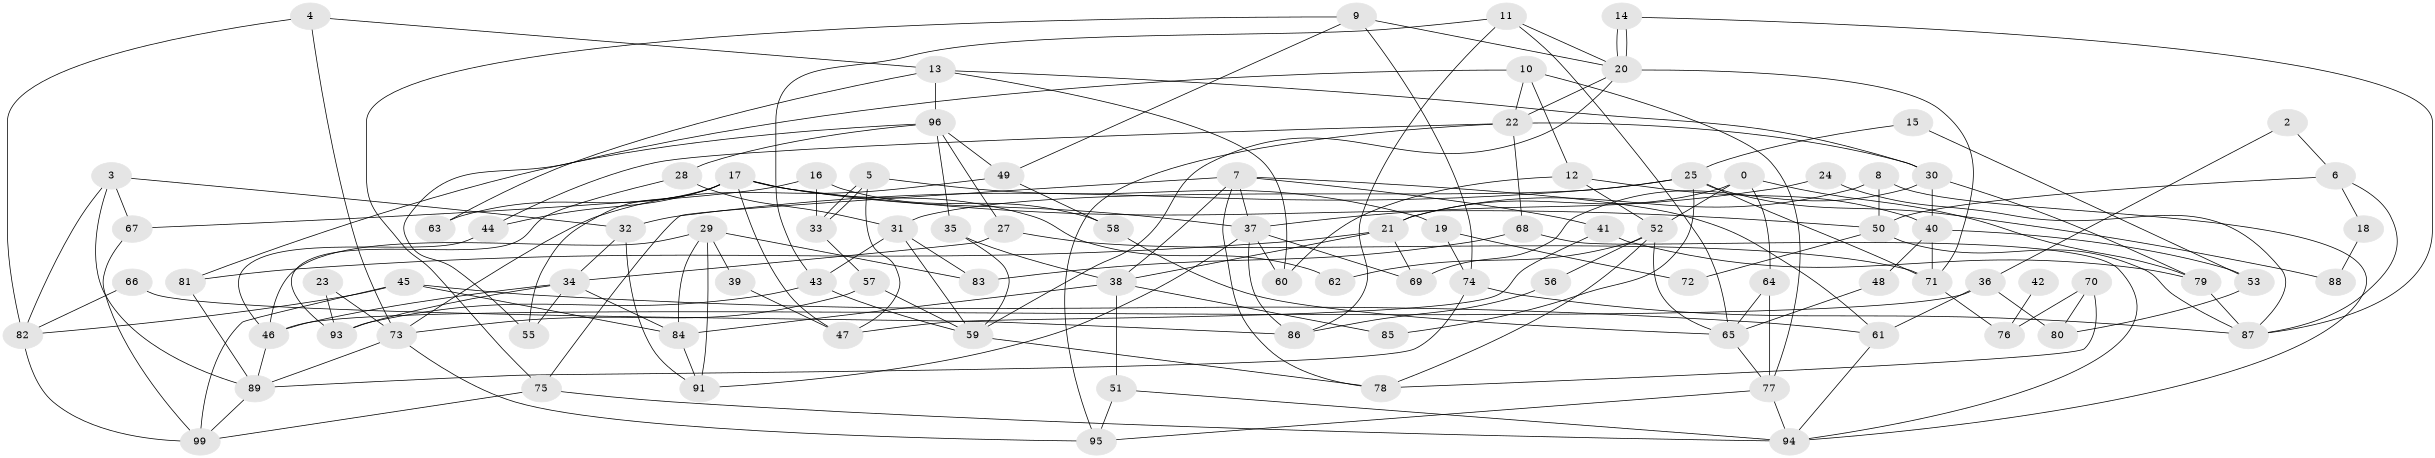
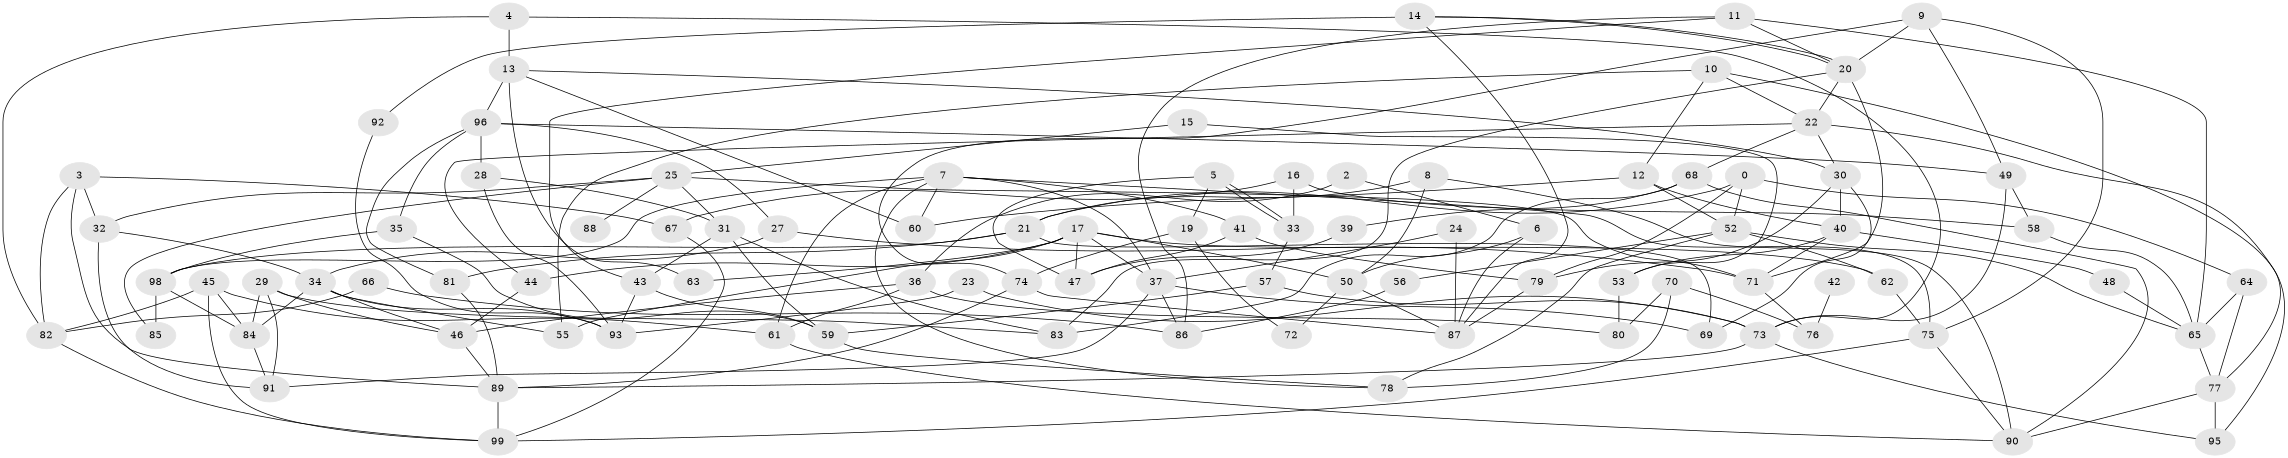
none -> (378, 123)
(1350, 142) -> (1409, 159)
(2364, 229) -> none
(1266, 255) -> (930, 202)
(723, 260) -> (1444, 214)
(1116, 282) -> (156, 282)
none -> (1908, 309)
(1116, 389) -> none
(1790, 442) -> (2013, 442)
